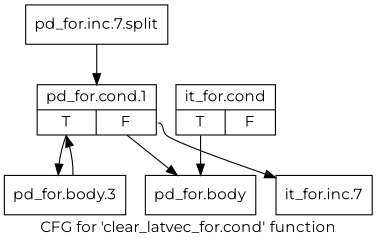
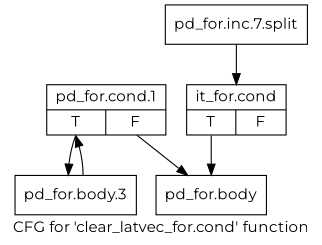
(97, 59) -> (236, 59)
(324, 195) -> none
